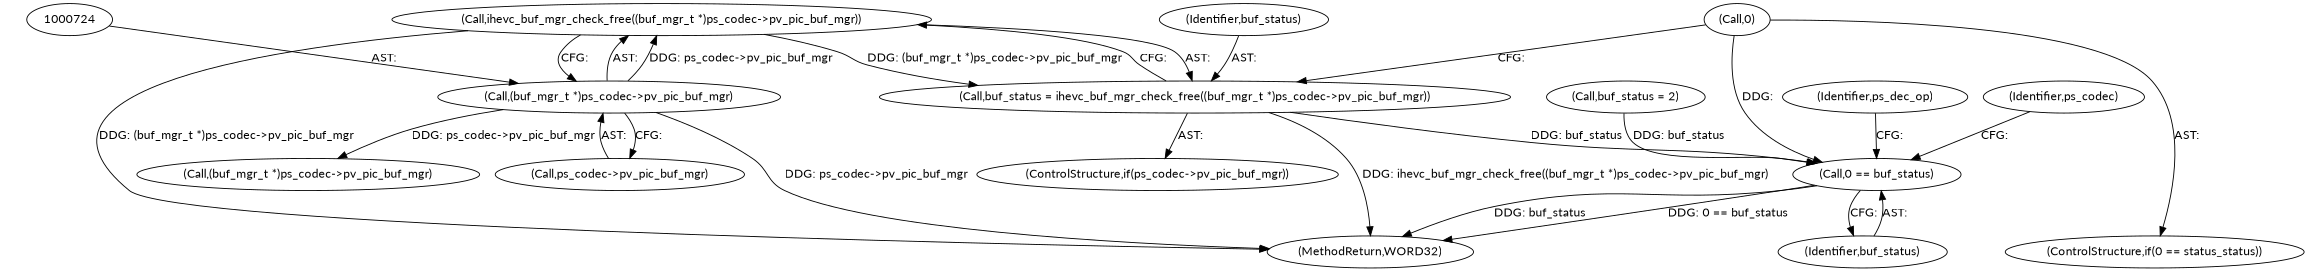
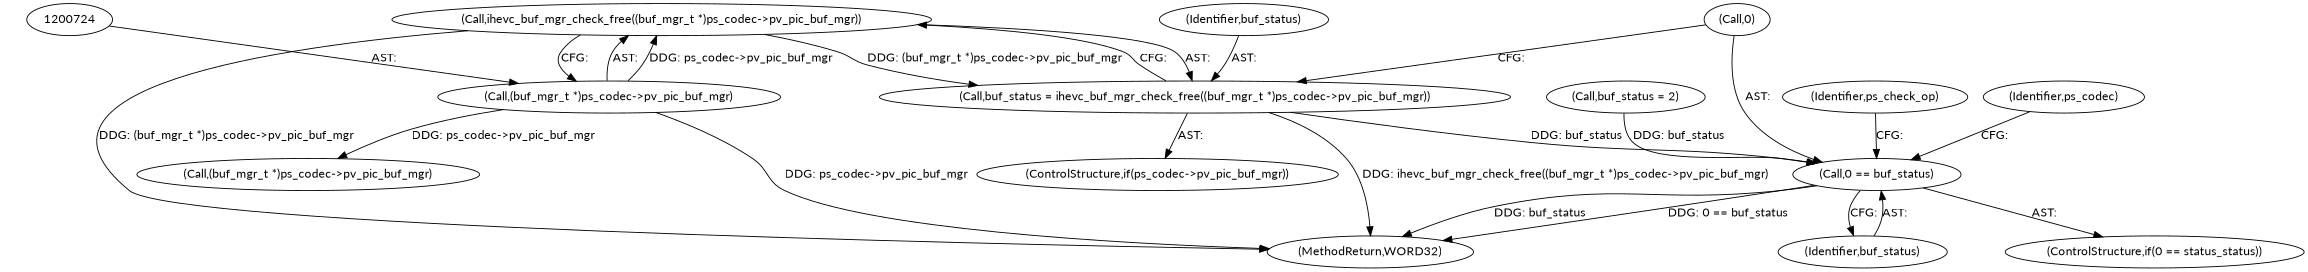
(70, 20) -> (70, 20)
(2041, 39) -> (2009, 211)
(1760, 97) -> (1760, 97)
(1875, 97) -> (1875, 97)
(620, 174) -> none
